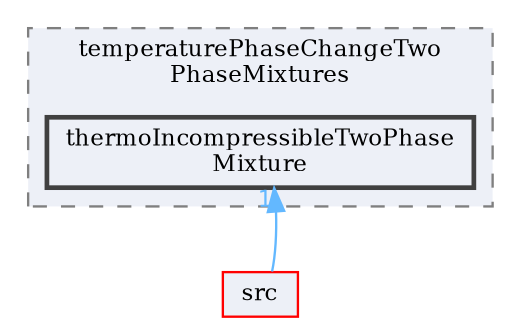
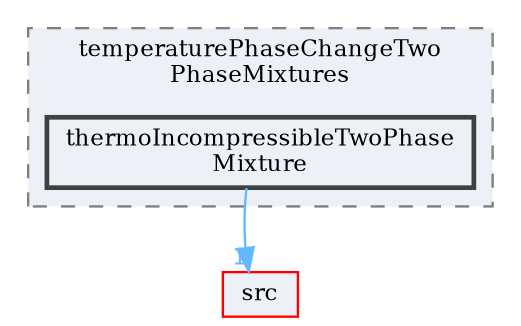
(276, 242) -> (245, 221)
